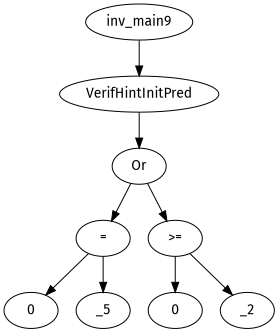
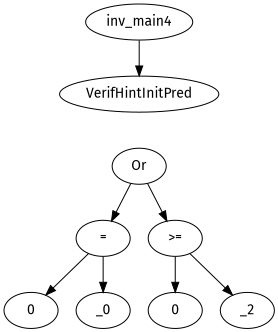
(139, 22) -> (139, 22)
(139, 125) -> none
(103, 310) -> (103, 310)
